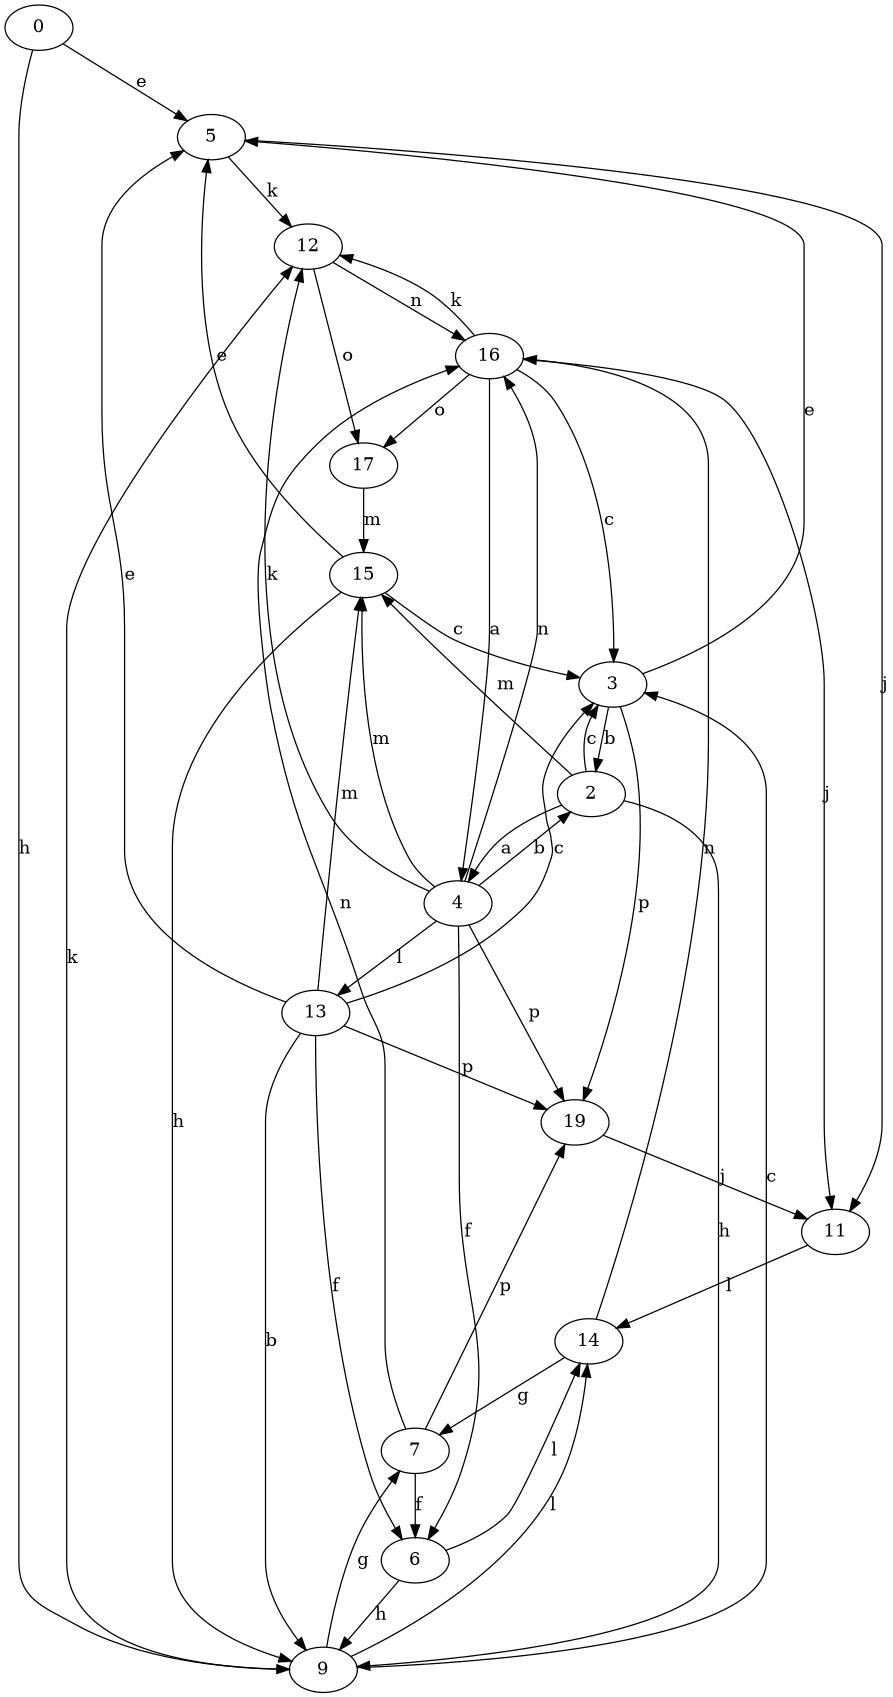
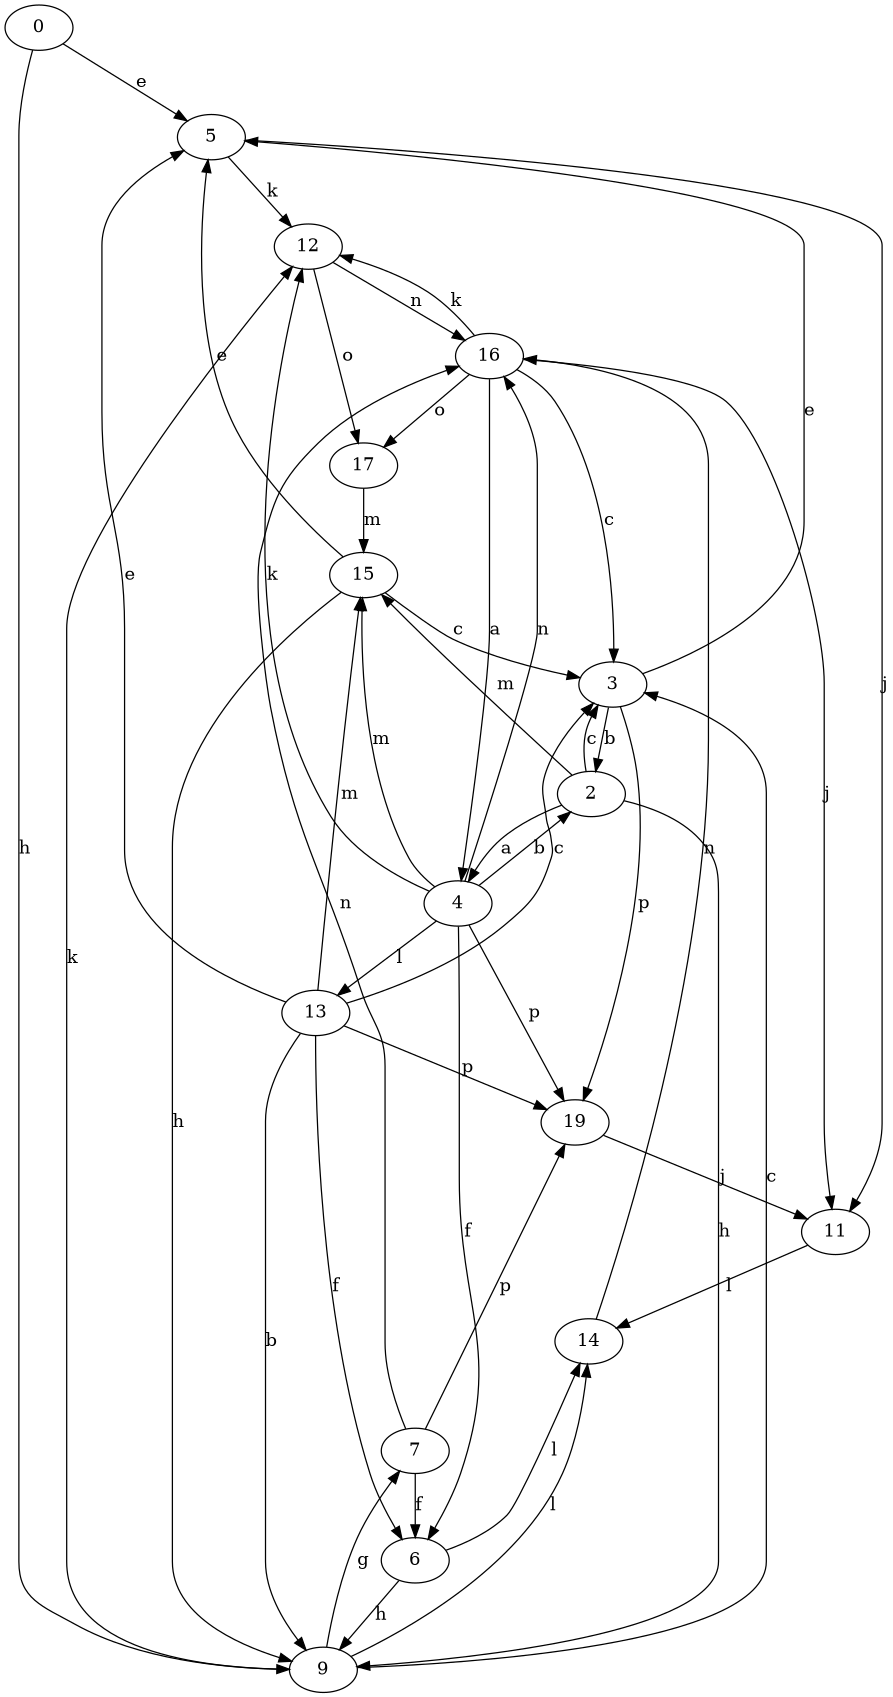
(508, 1393) -> none
